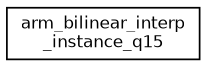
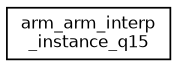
(103, 34) -> (89, 34)
